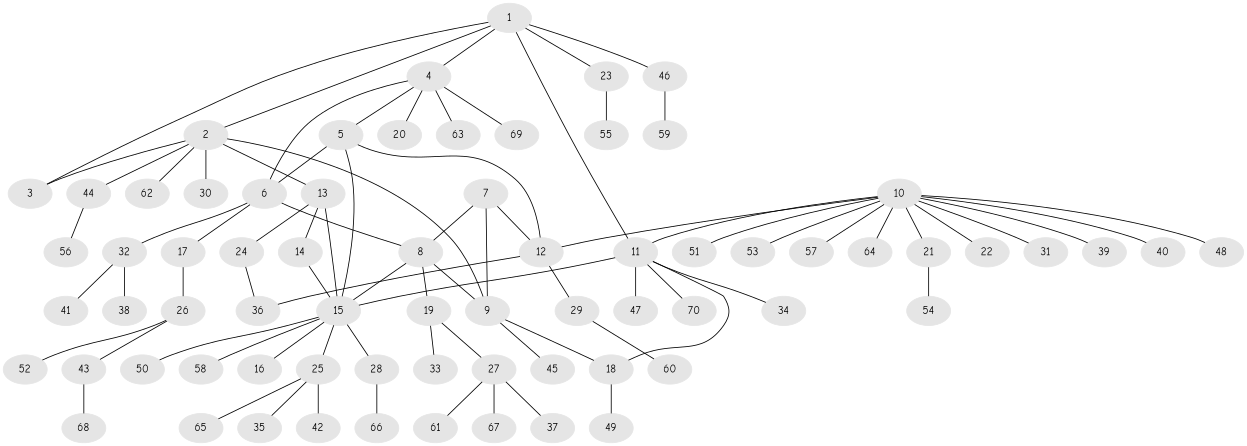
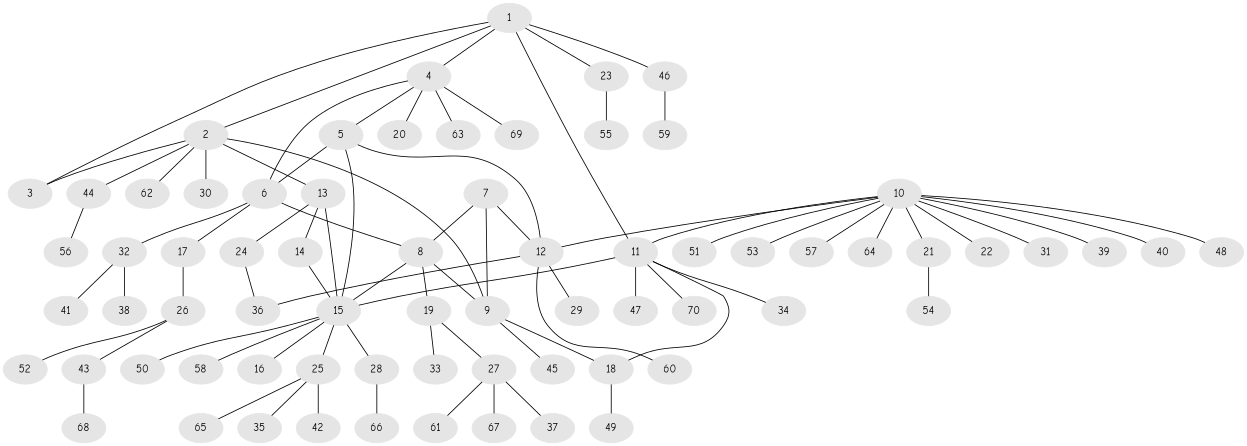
(623, 340) -> (568, 342)
